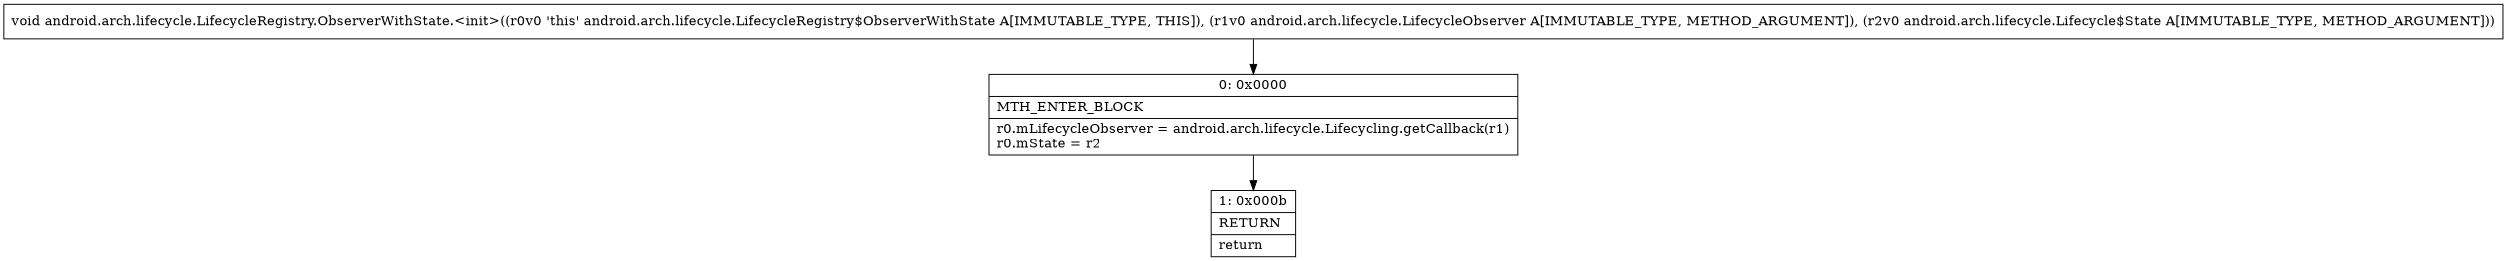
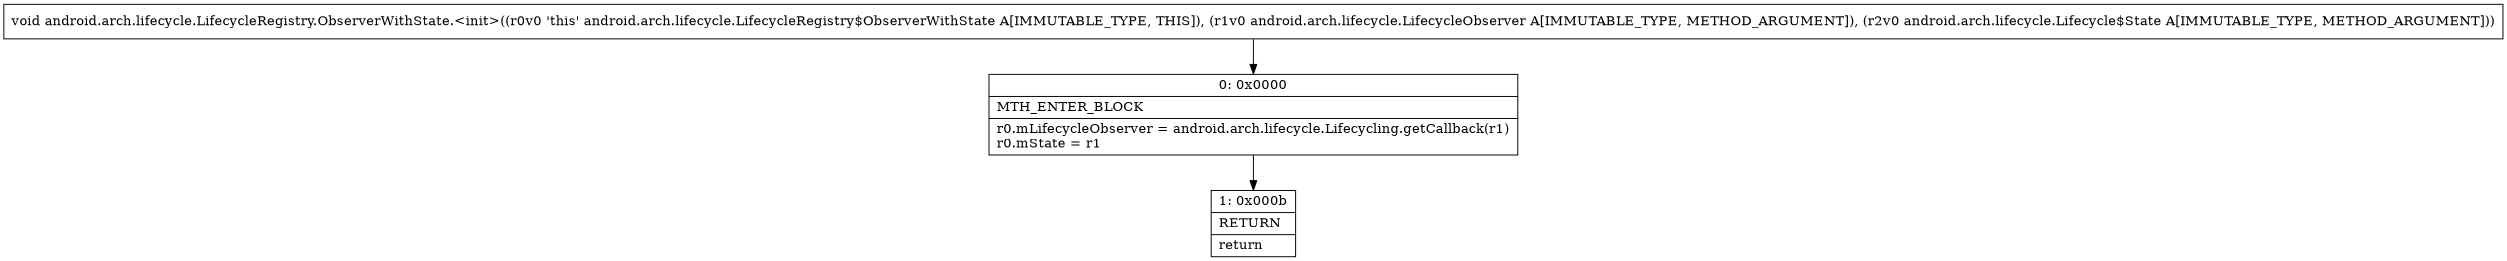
(1049, 143) -> (1049, 143)
